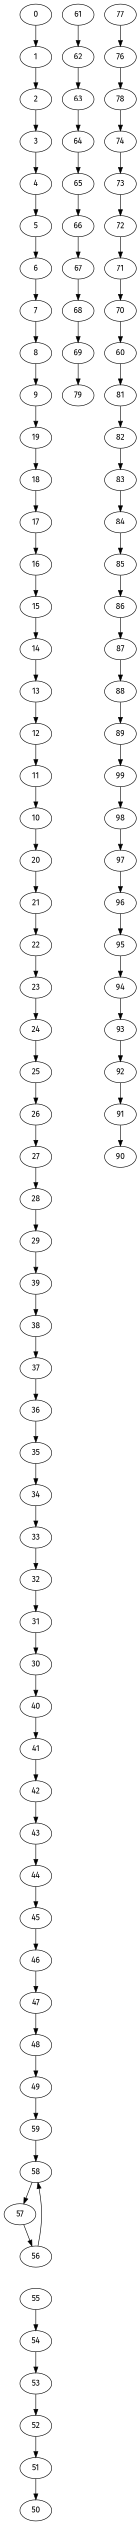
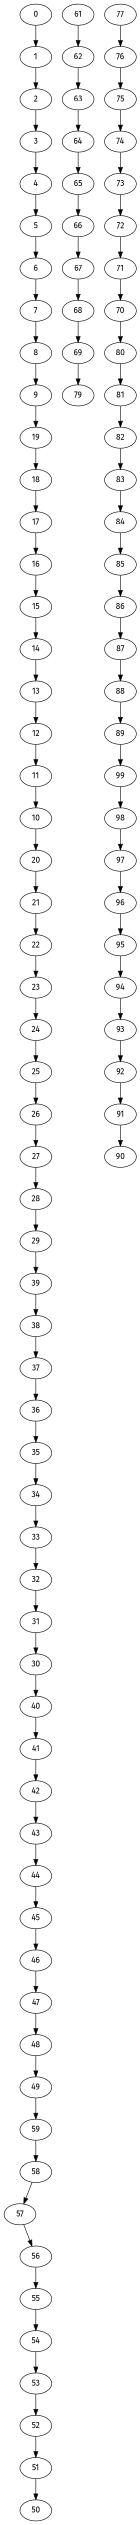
(120, 99) -> (120, 99)
(120, 353) -> (120, 353)
(42, 2217) -> (36, 2275)
